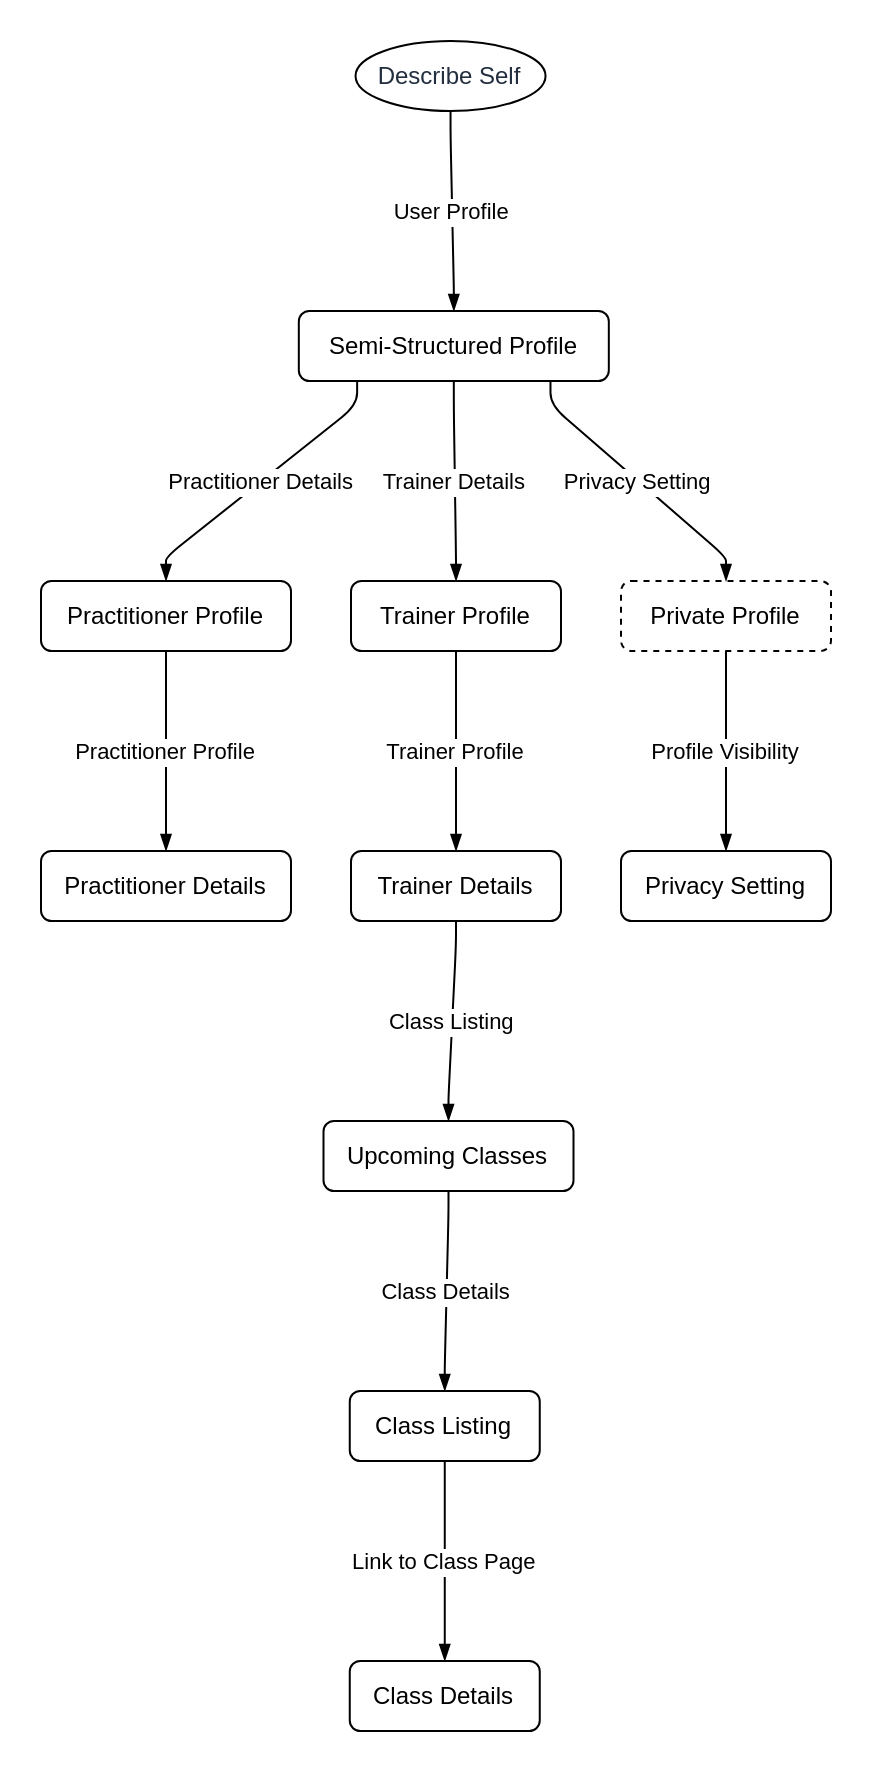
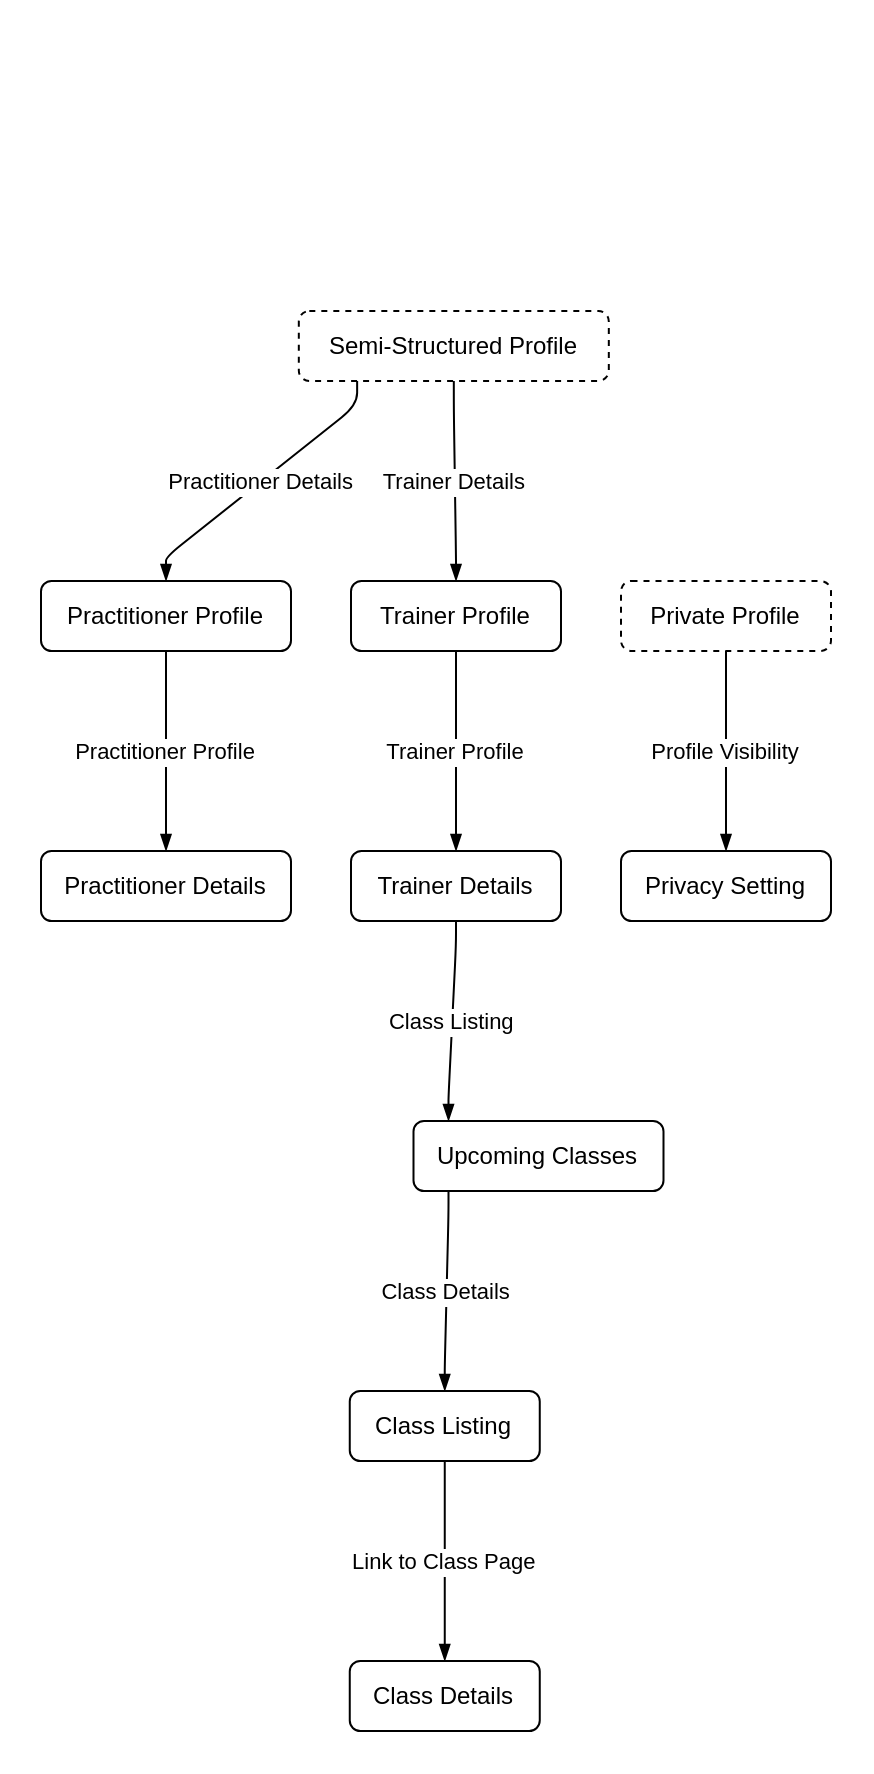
(451, 76) -> none
(451, 165) -> none
(454, 346) -> (454, 346)
(680, 517) -> none
(449, 1156) -> (539, 1156)
